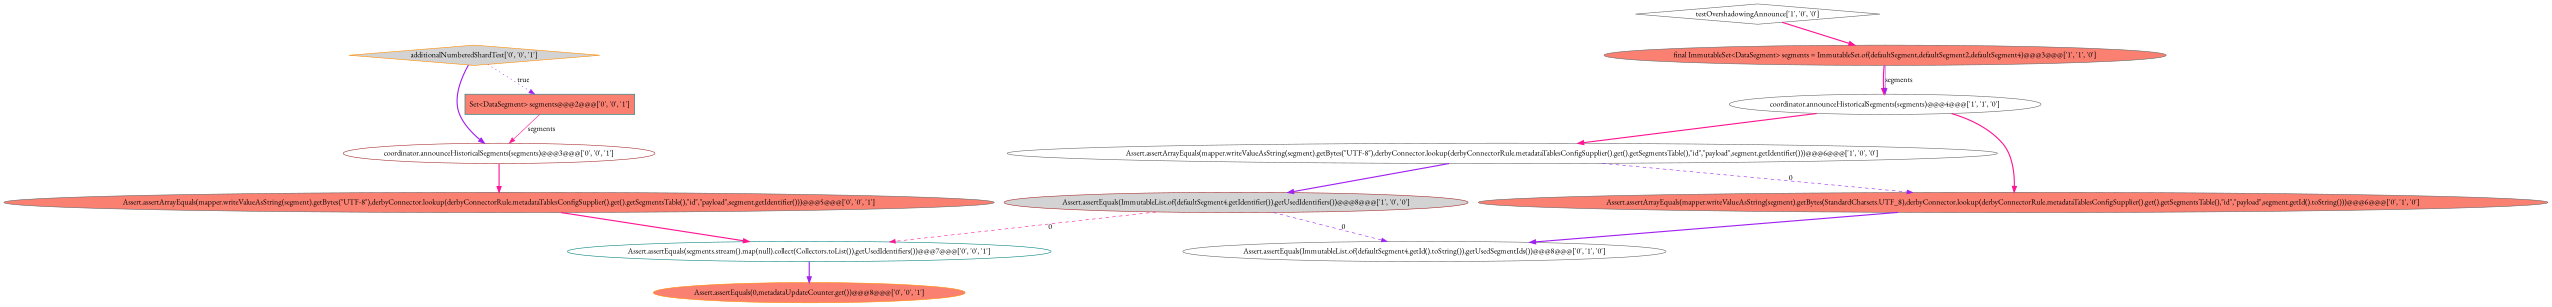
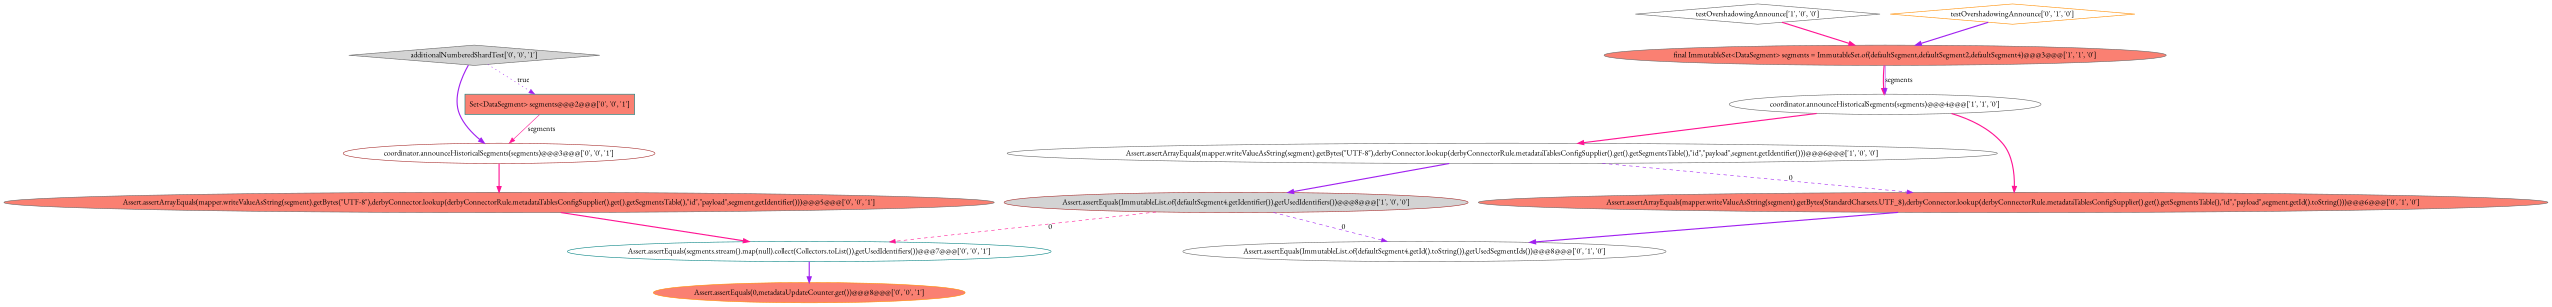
none -> (2013, 14)
(474, 55) -> (474, 55)
